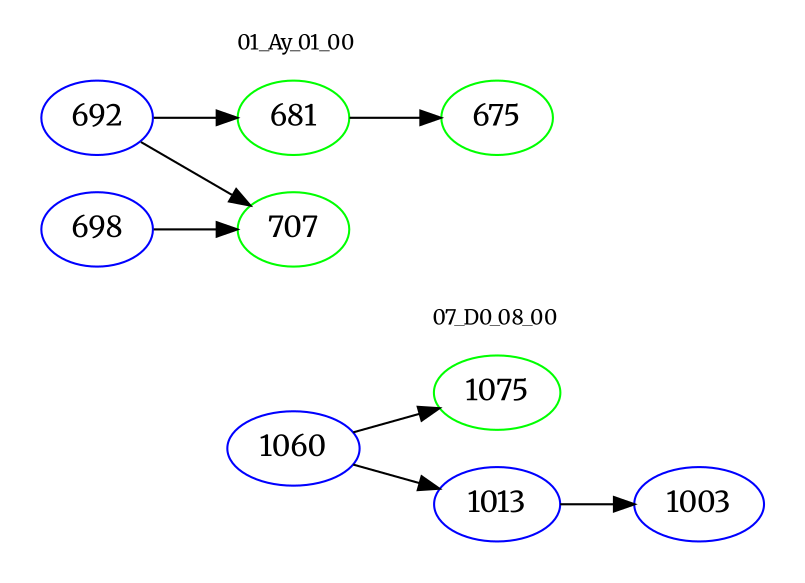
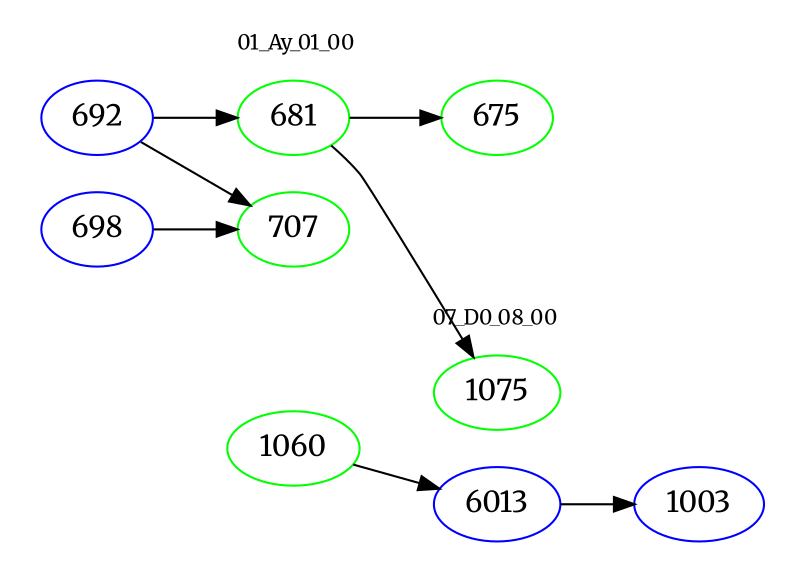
(386, 423) -> (401, 239)
(293, 448) -> (293, 448)
(497, 504) -> (497, 504)
